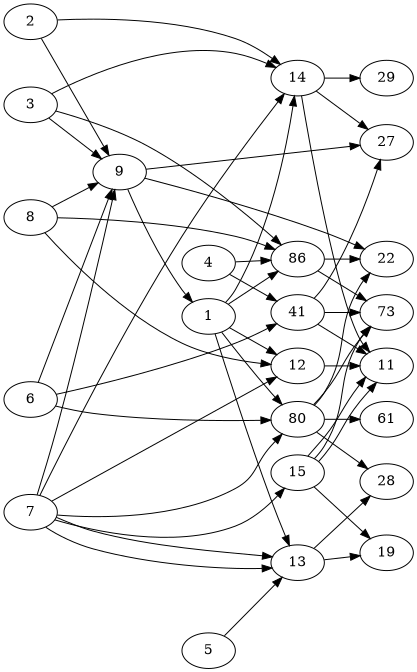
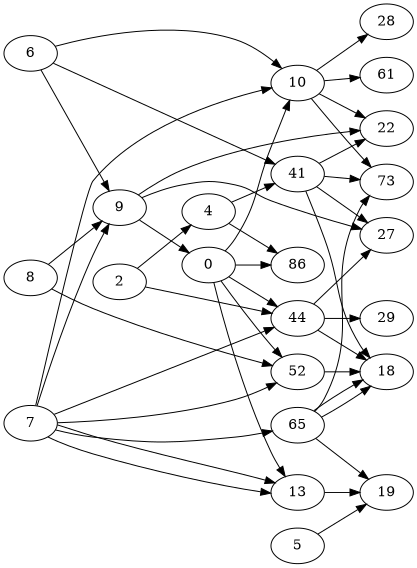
(298, 78) -> (298, 318)
(73, 92) -> (160, 250)
(31, 105) -> none
(163, 225) -> none
(337, 259) -> (338, 154)
(338, 283) -> none
(209, 316) -> (209, 265)
(298, 366) -> (298, 372)
(387, 366) -> (387, 372)
(298, 419) -> (298, 83)
(298, 473) -> (298, 425)
(338, 526) -> none
(250, 610) -> (338, 522)
